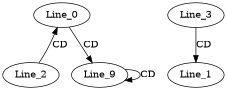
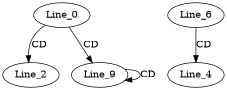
(196, 15) -> (196, 15)
(47, 49) -> (33, 38)
(196, 75) -> (196, 75)
